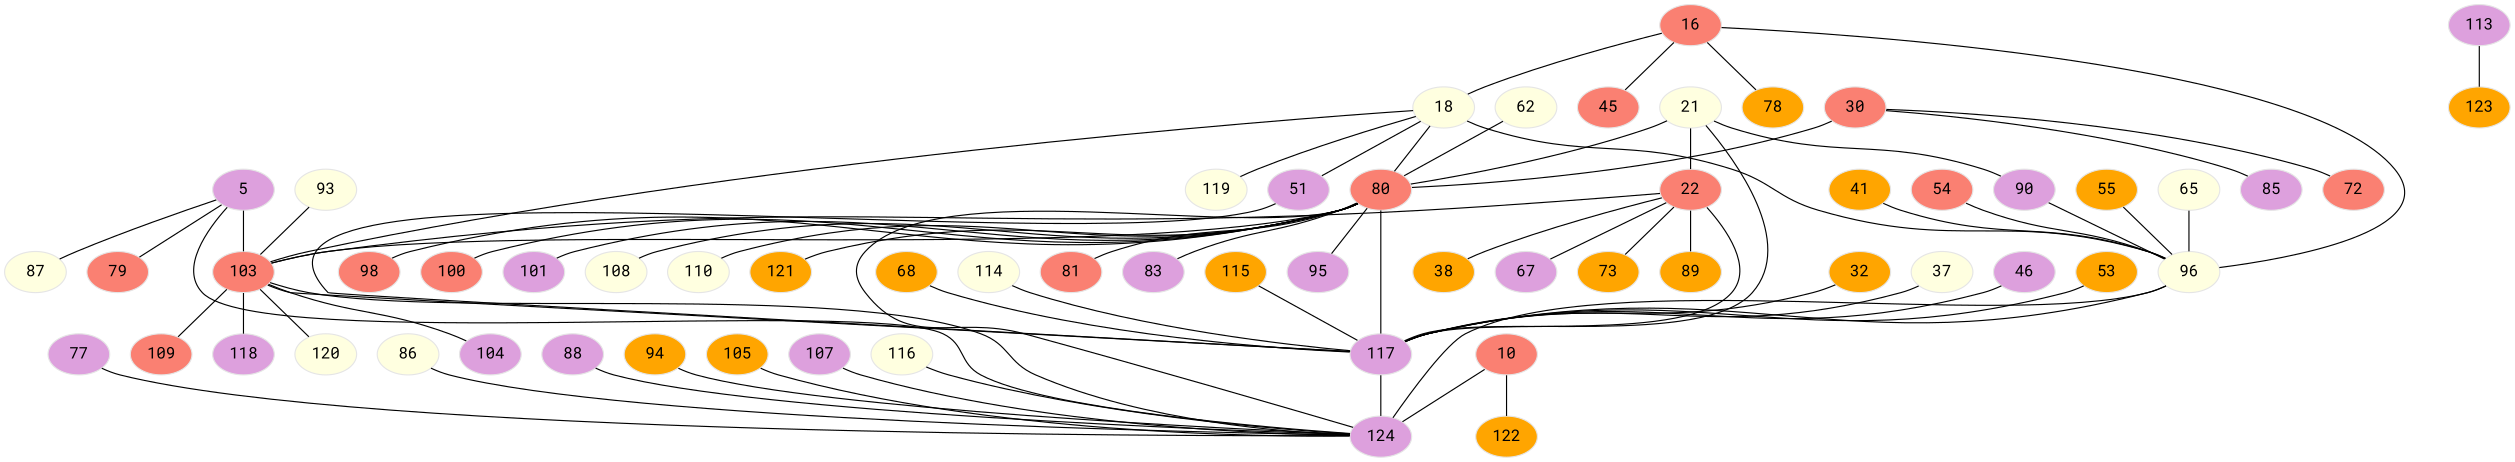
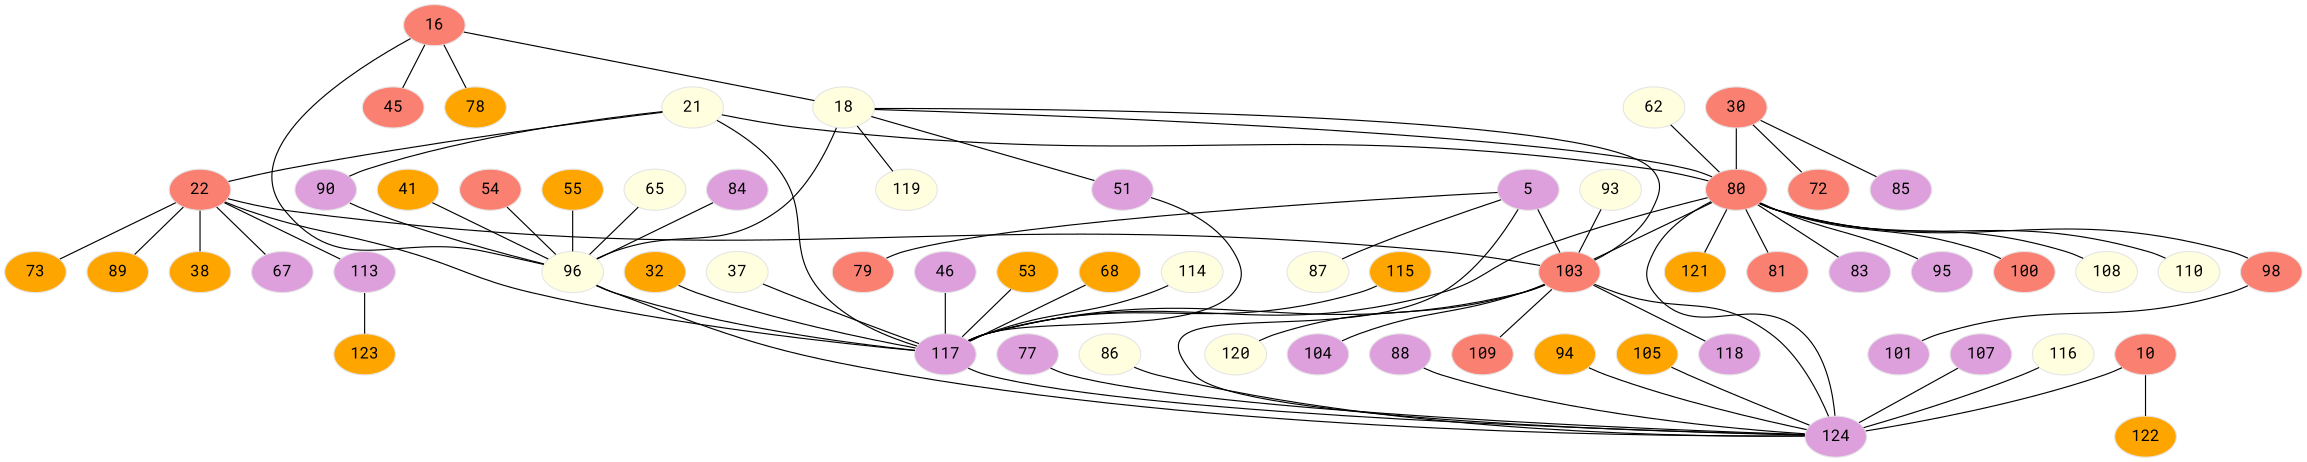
none -> (737, 190)
none -> (282, 231)
(957, 231) -> (2085, 313)
